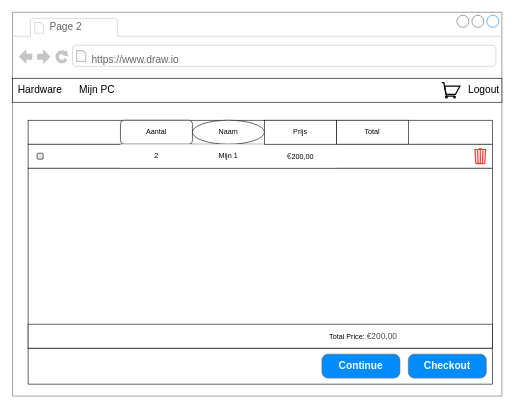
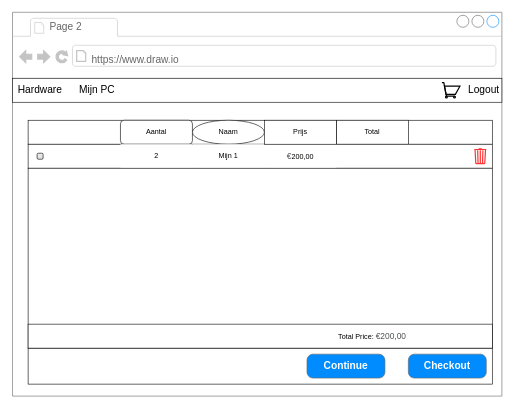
(363, 336) -> (372, 336)
(361, 366) -> (346, 366)
